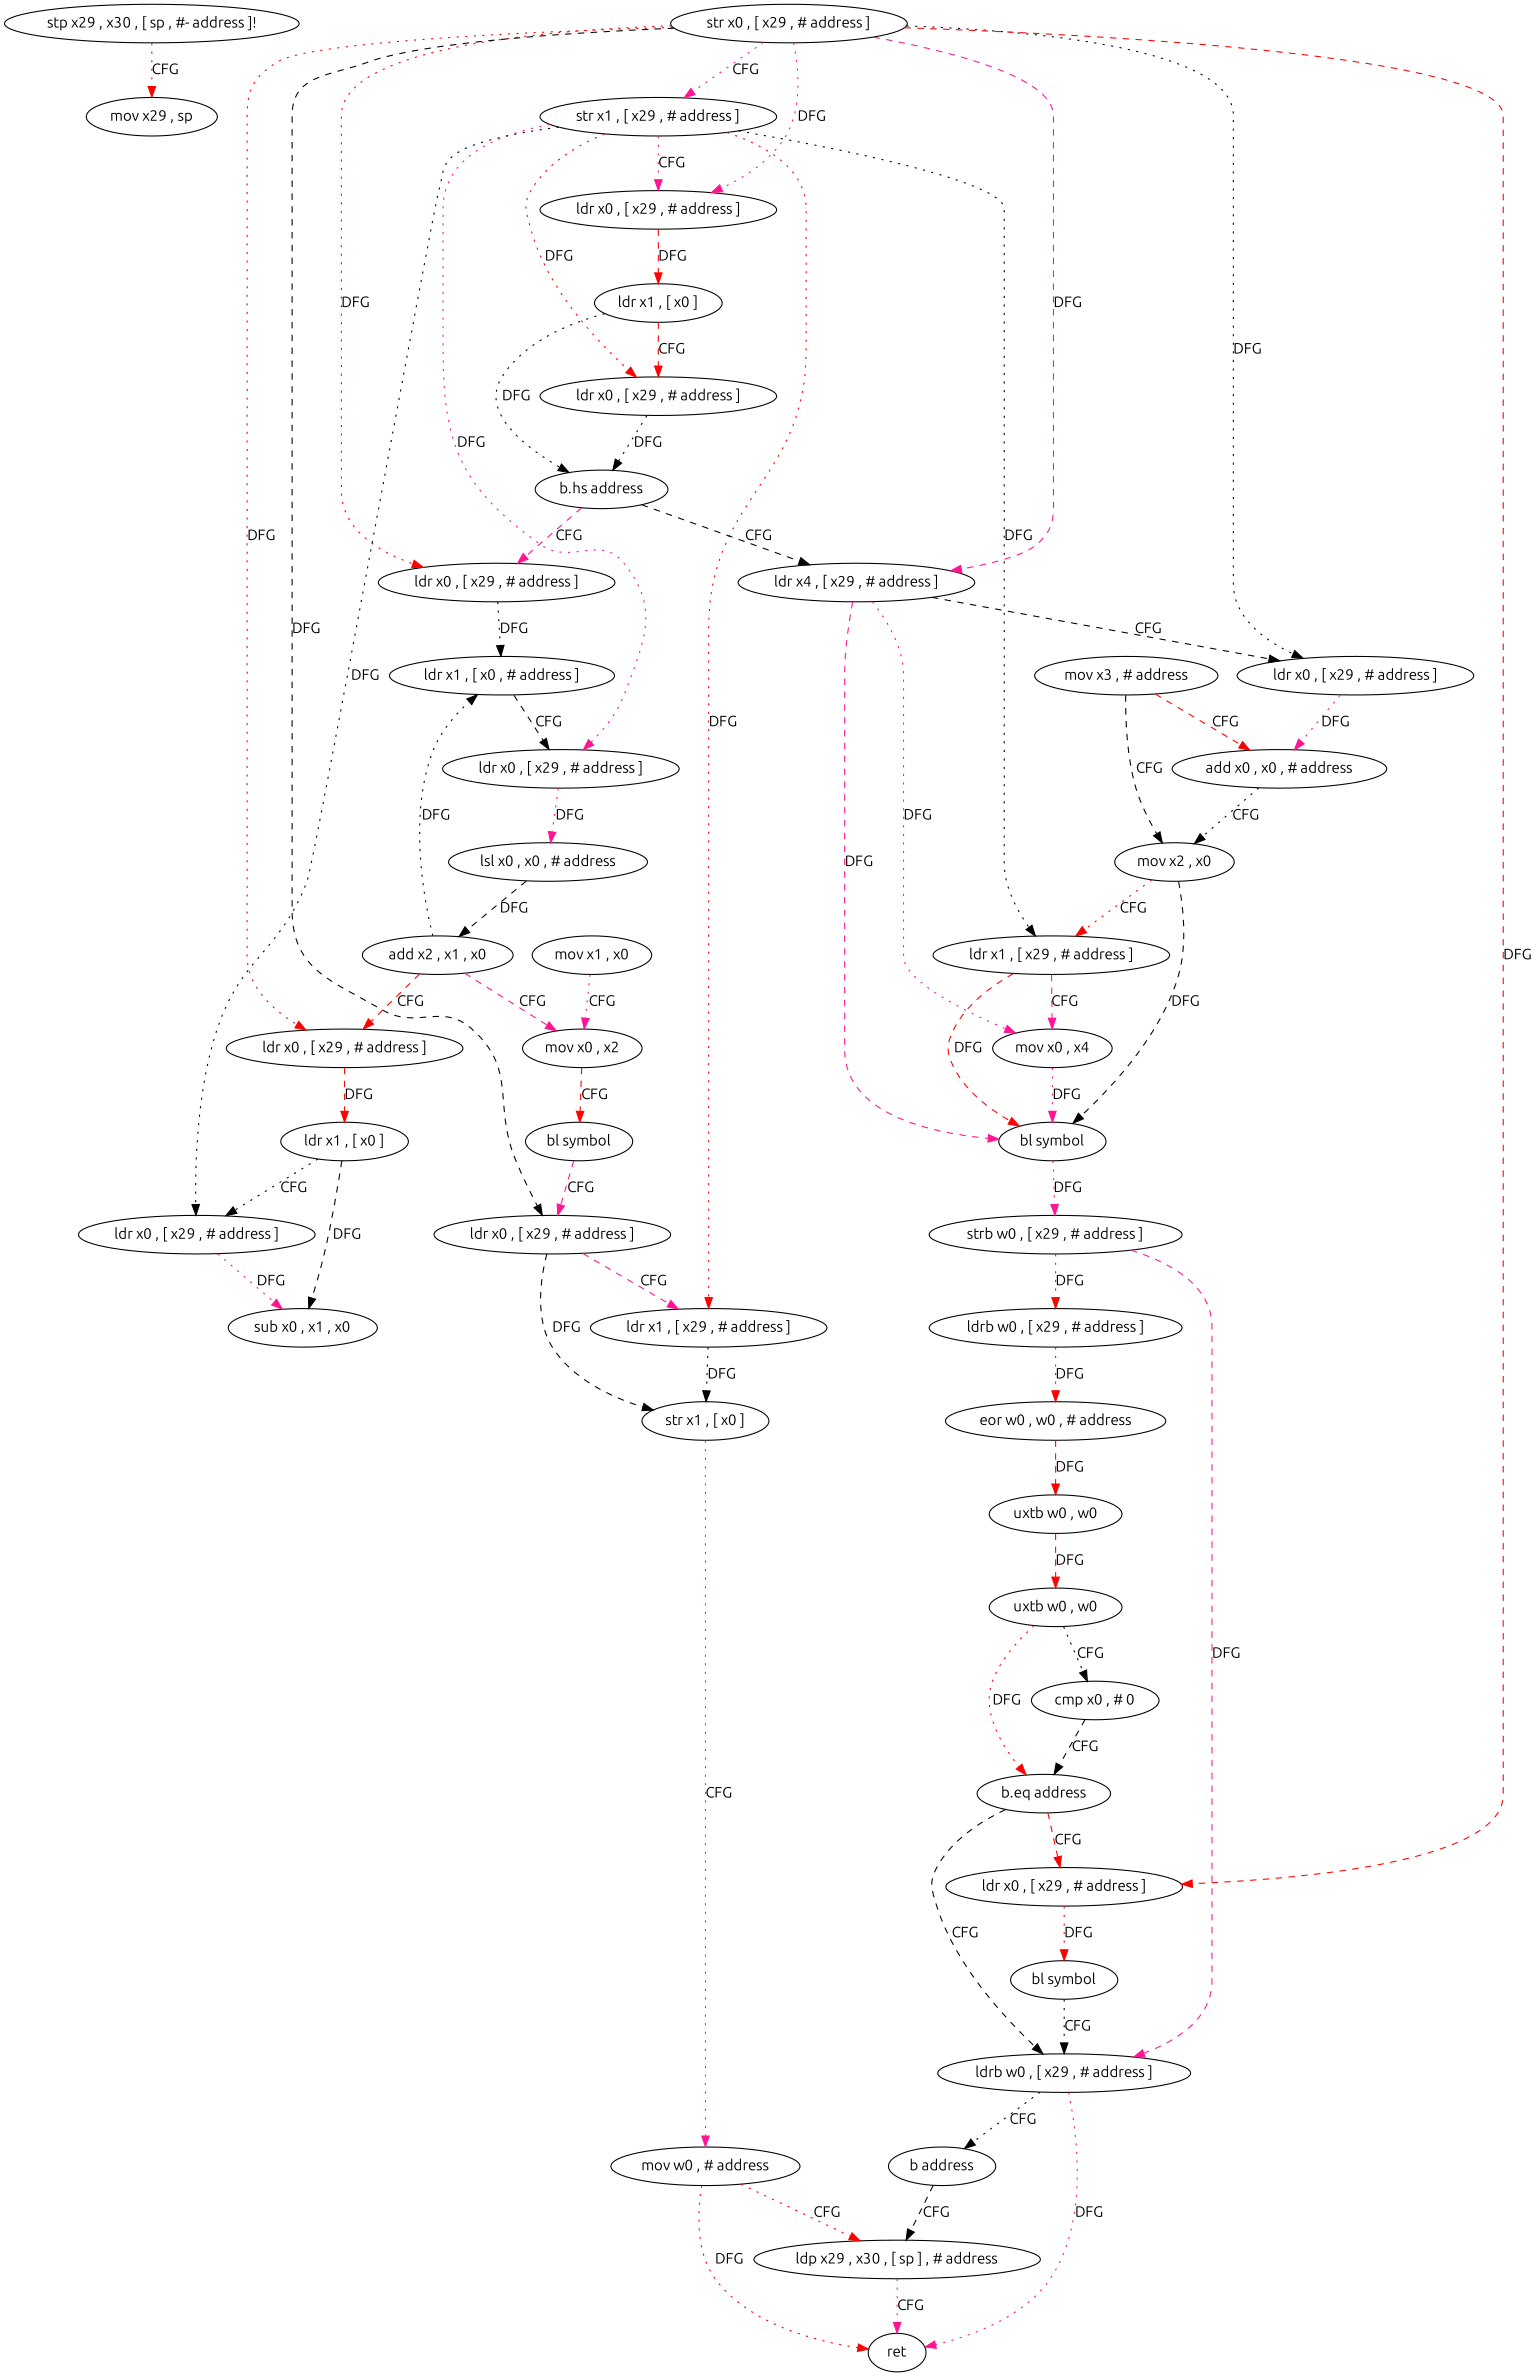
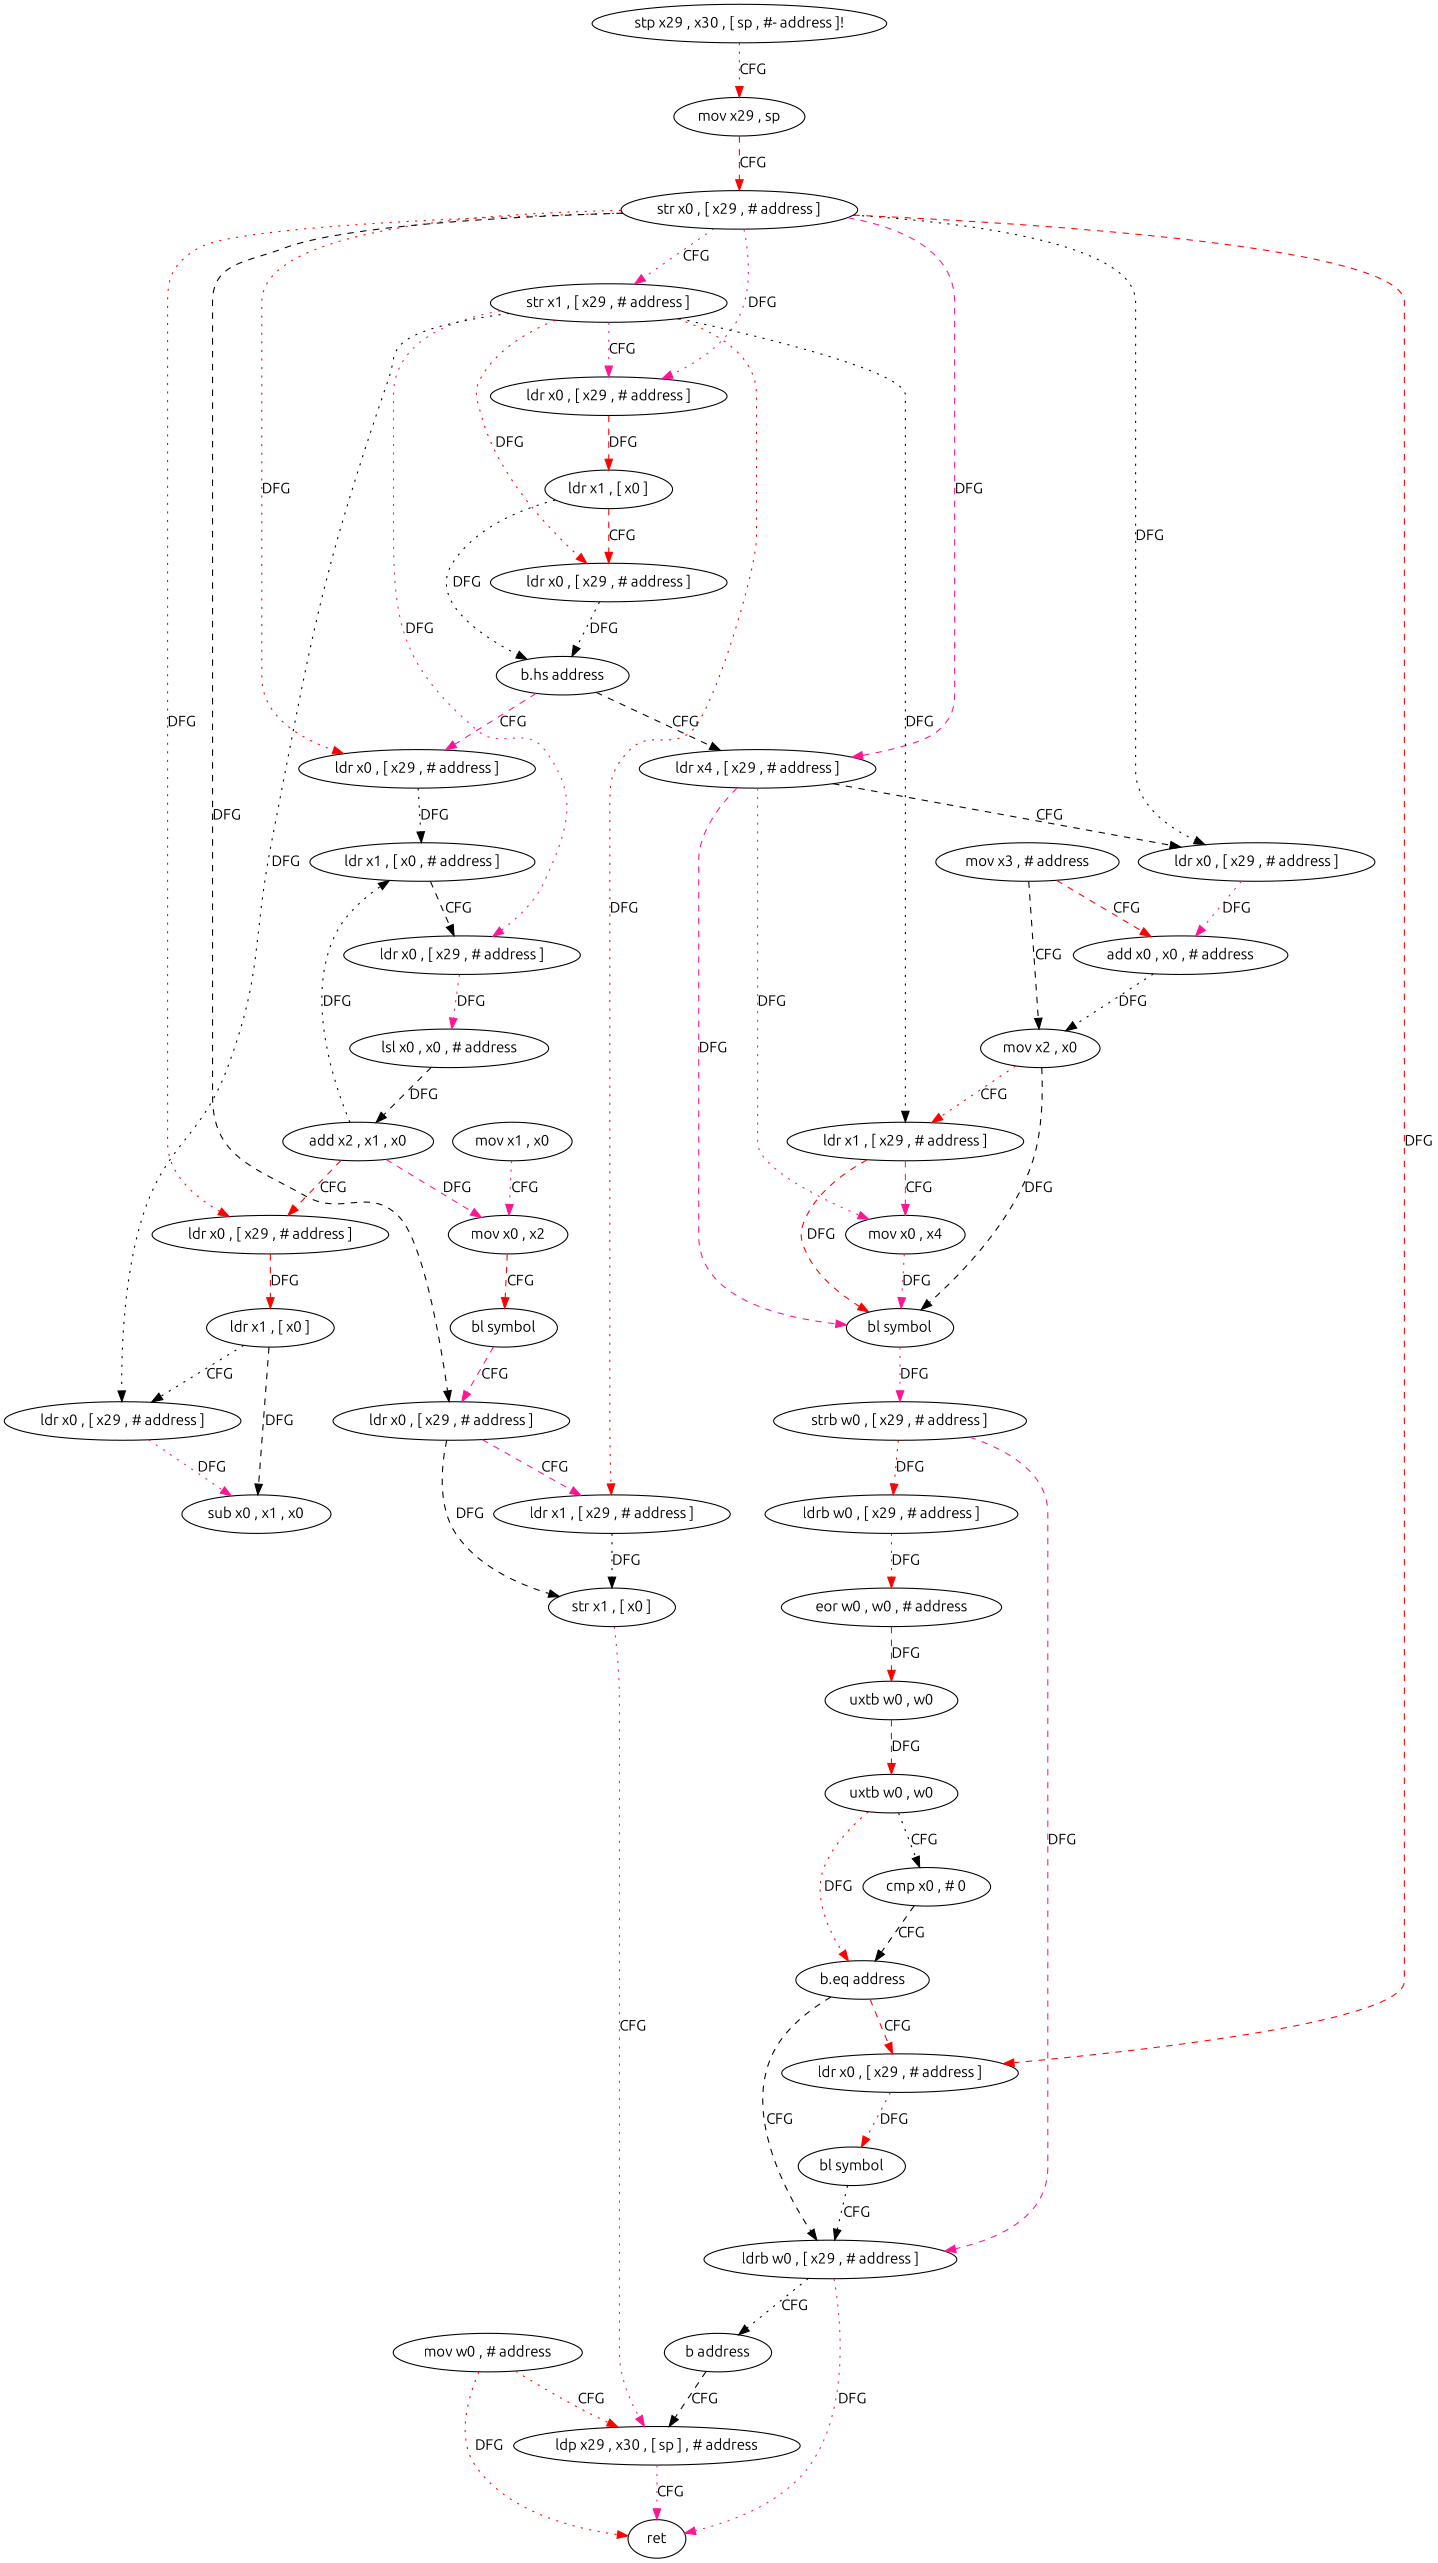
none -> (739, 158)
(1246, 815) -> (1133, 1002)
(533, 1002) -> (457, 1188)
(705, 1788) -> (619, 2024)
